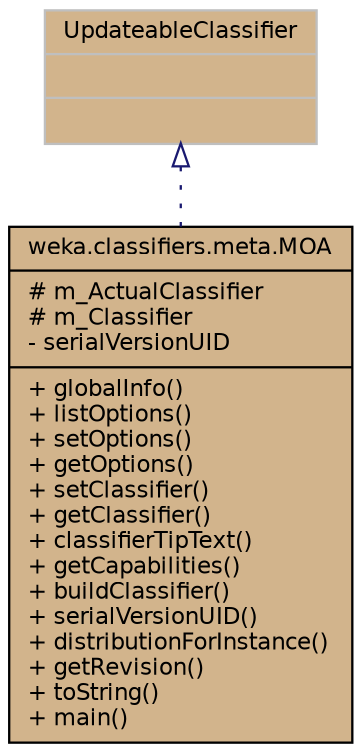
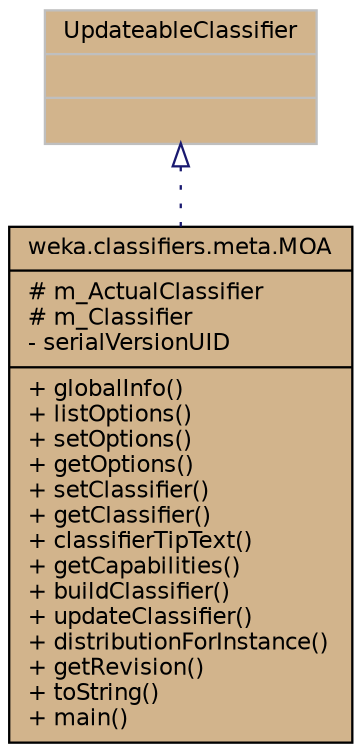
(143, 617) -> (140, 617)
